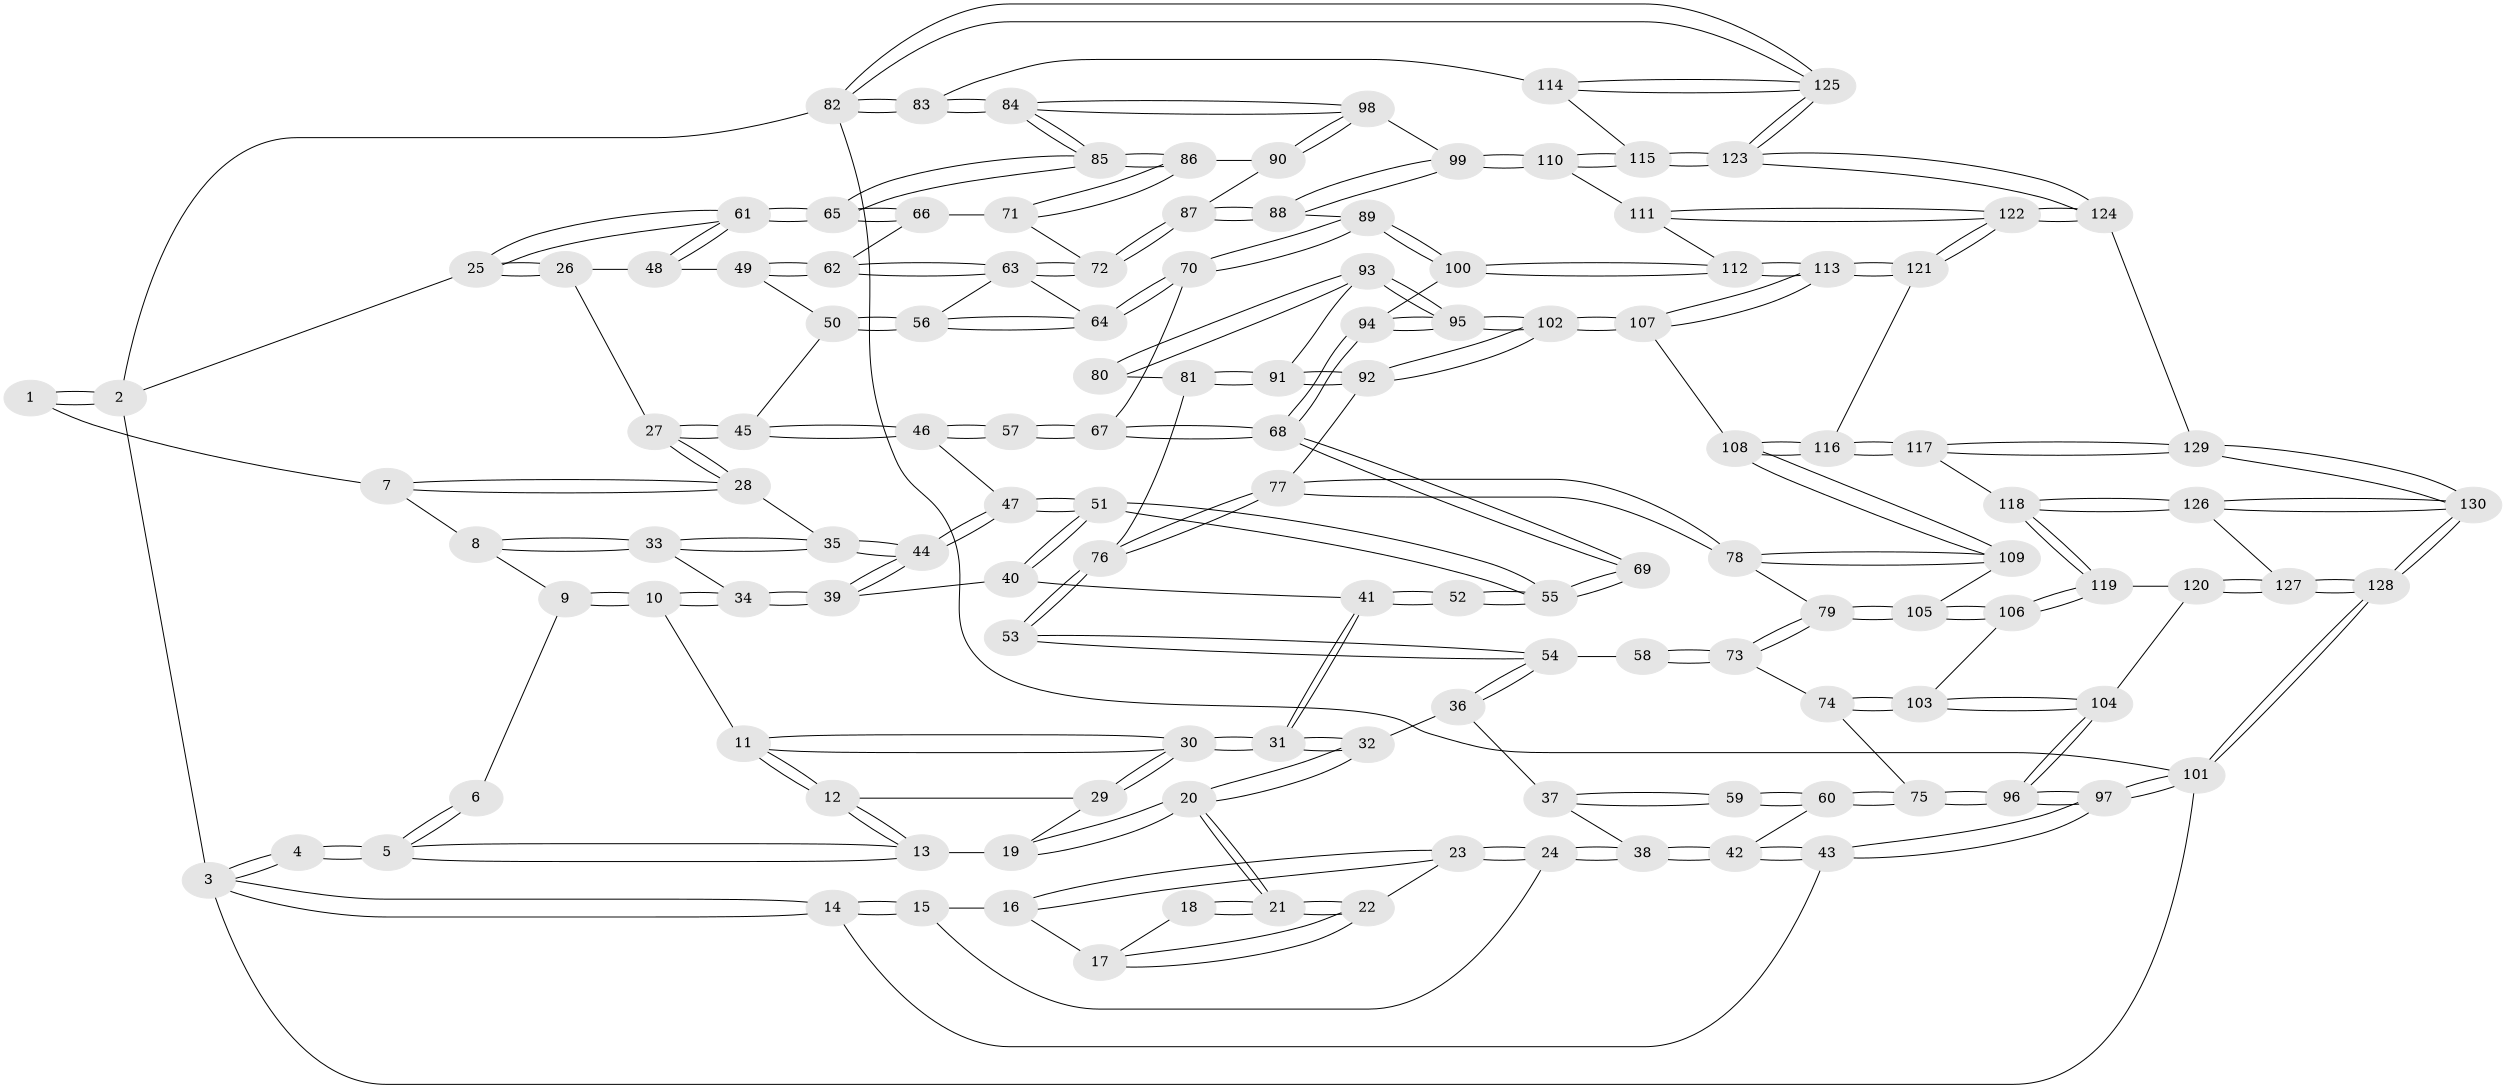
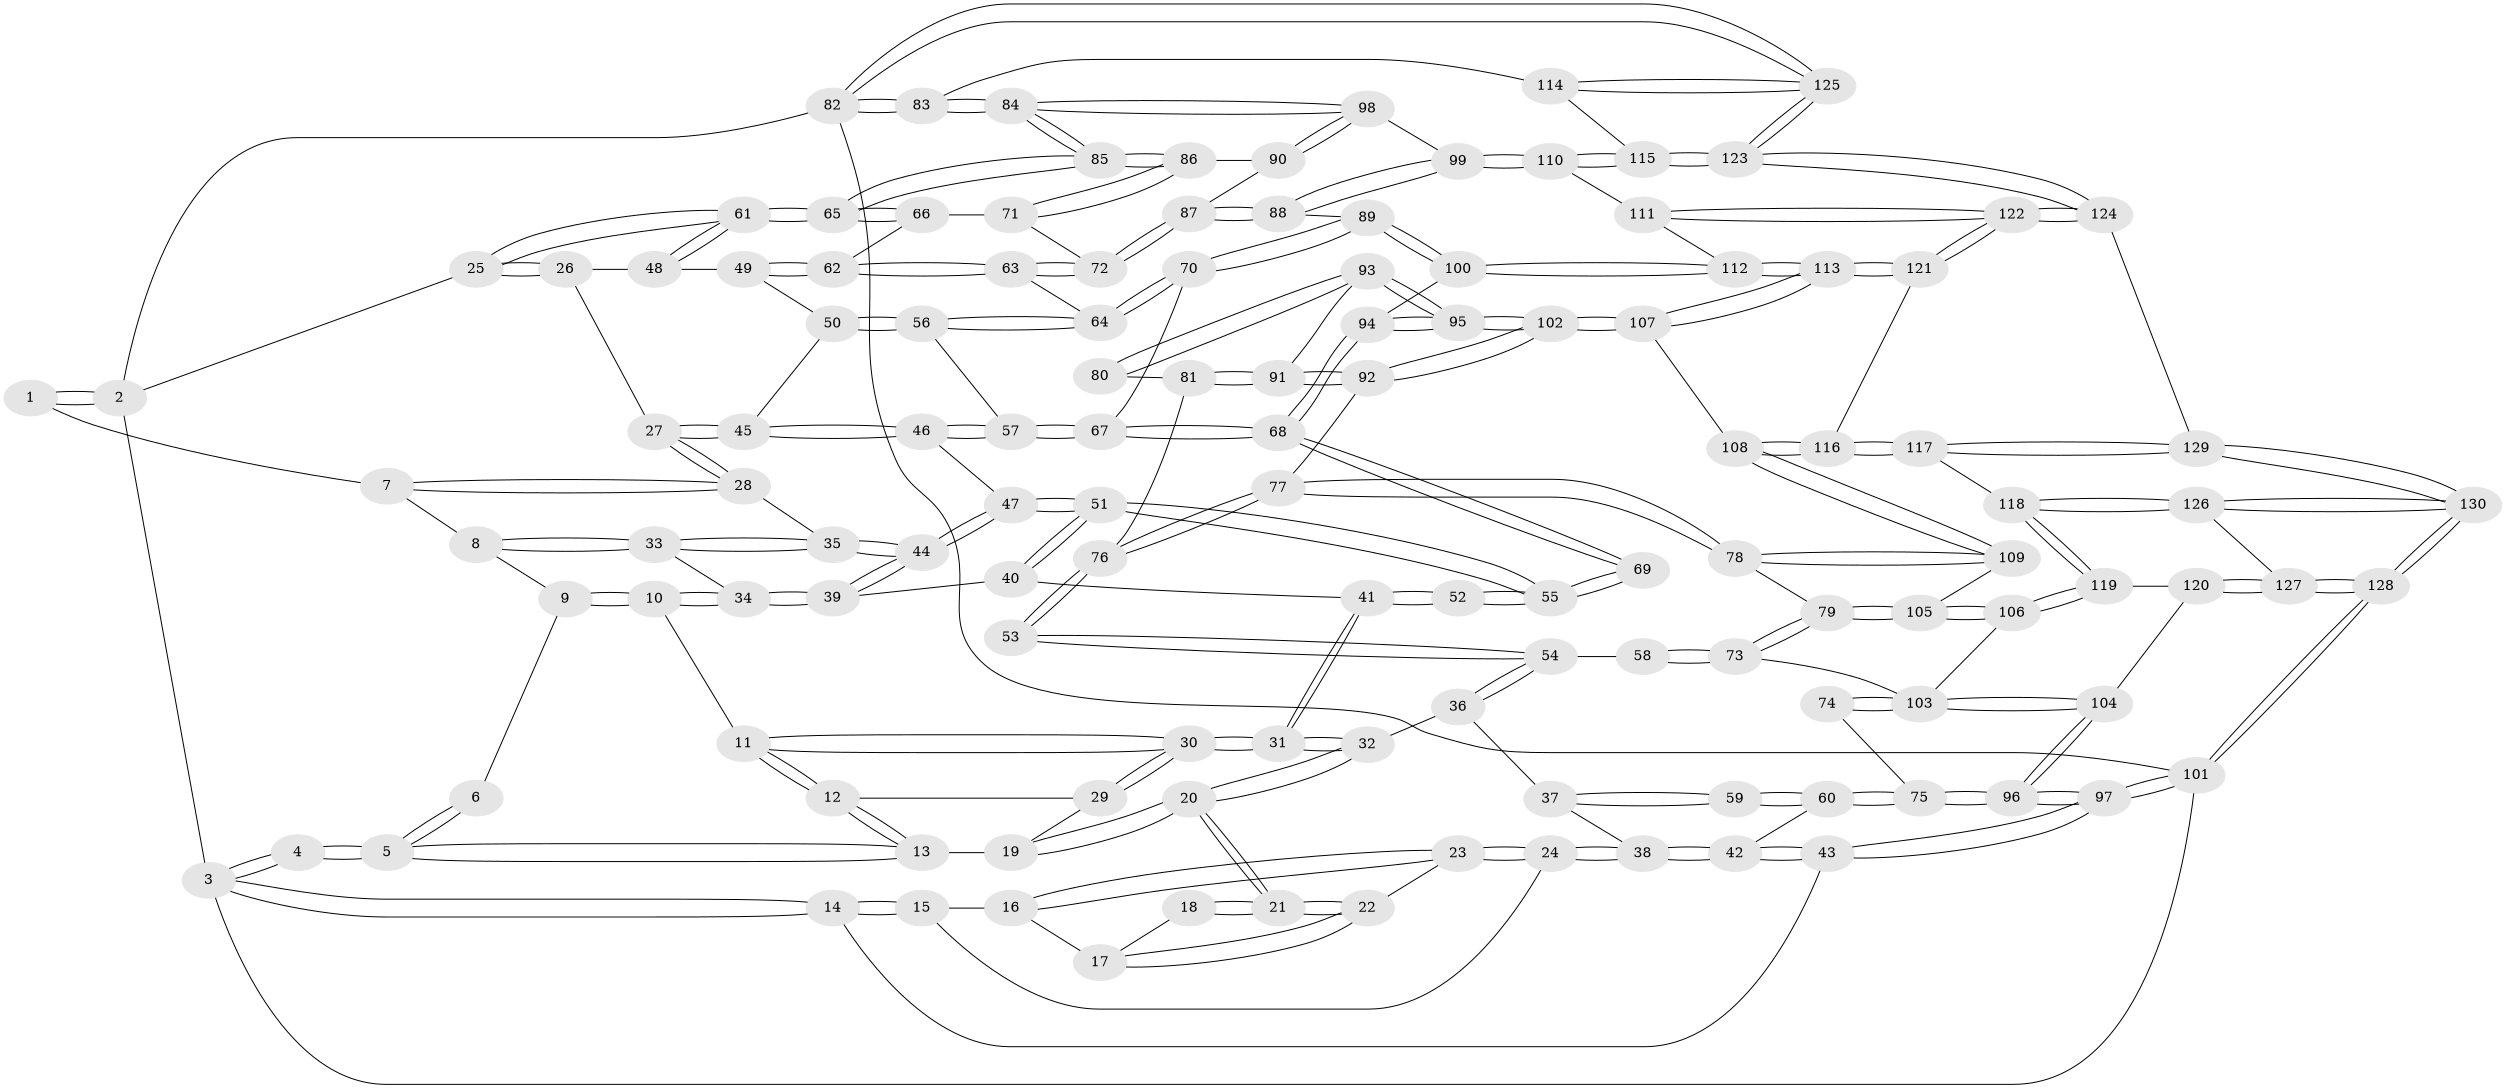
(967, 296) -> (967, 378)
(1781, 680) -> (1831, 671)
